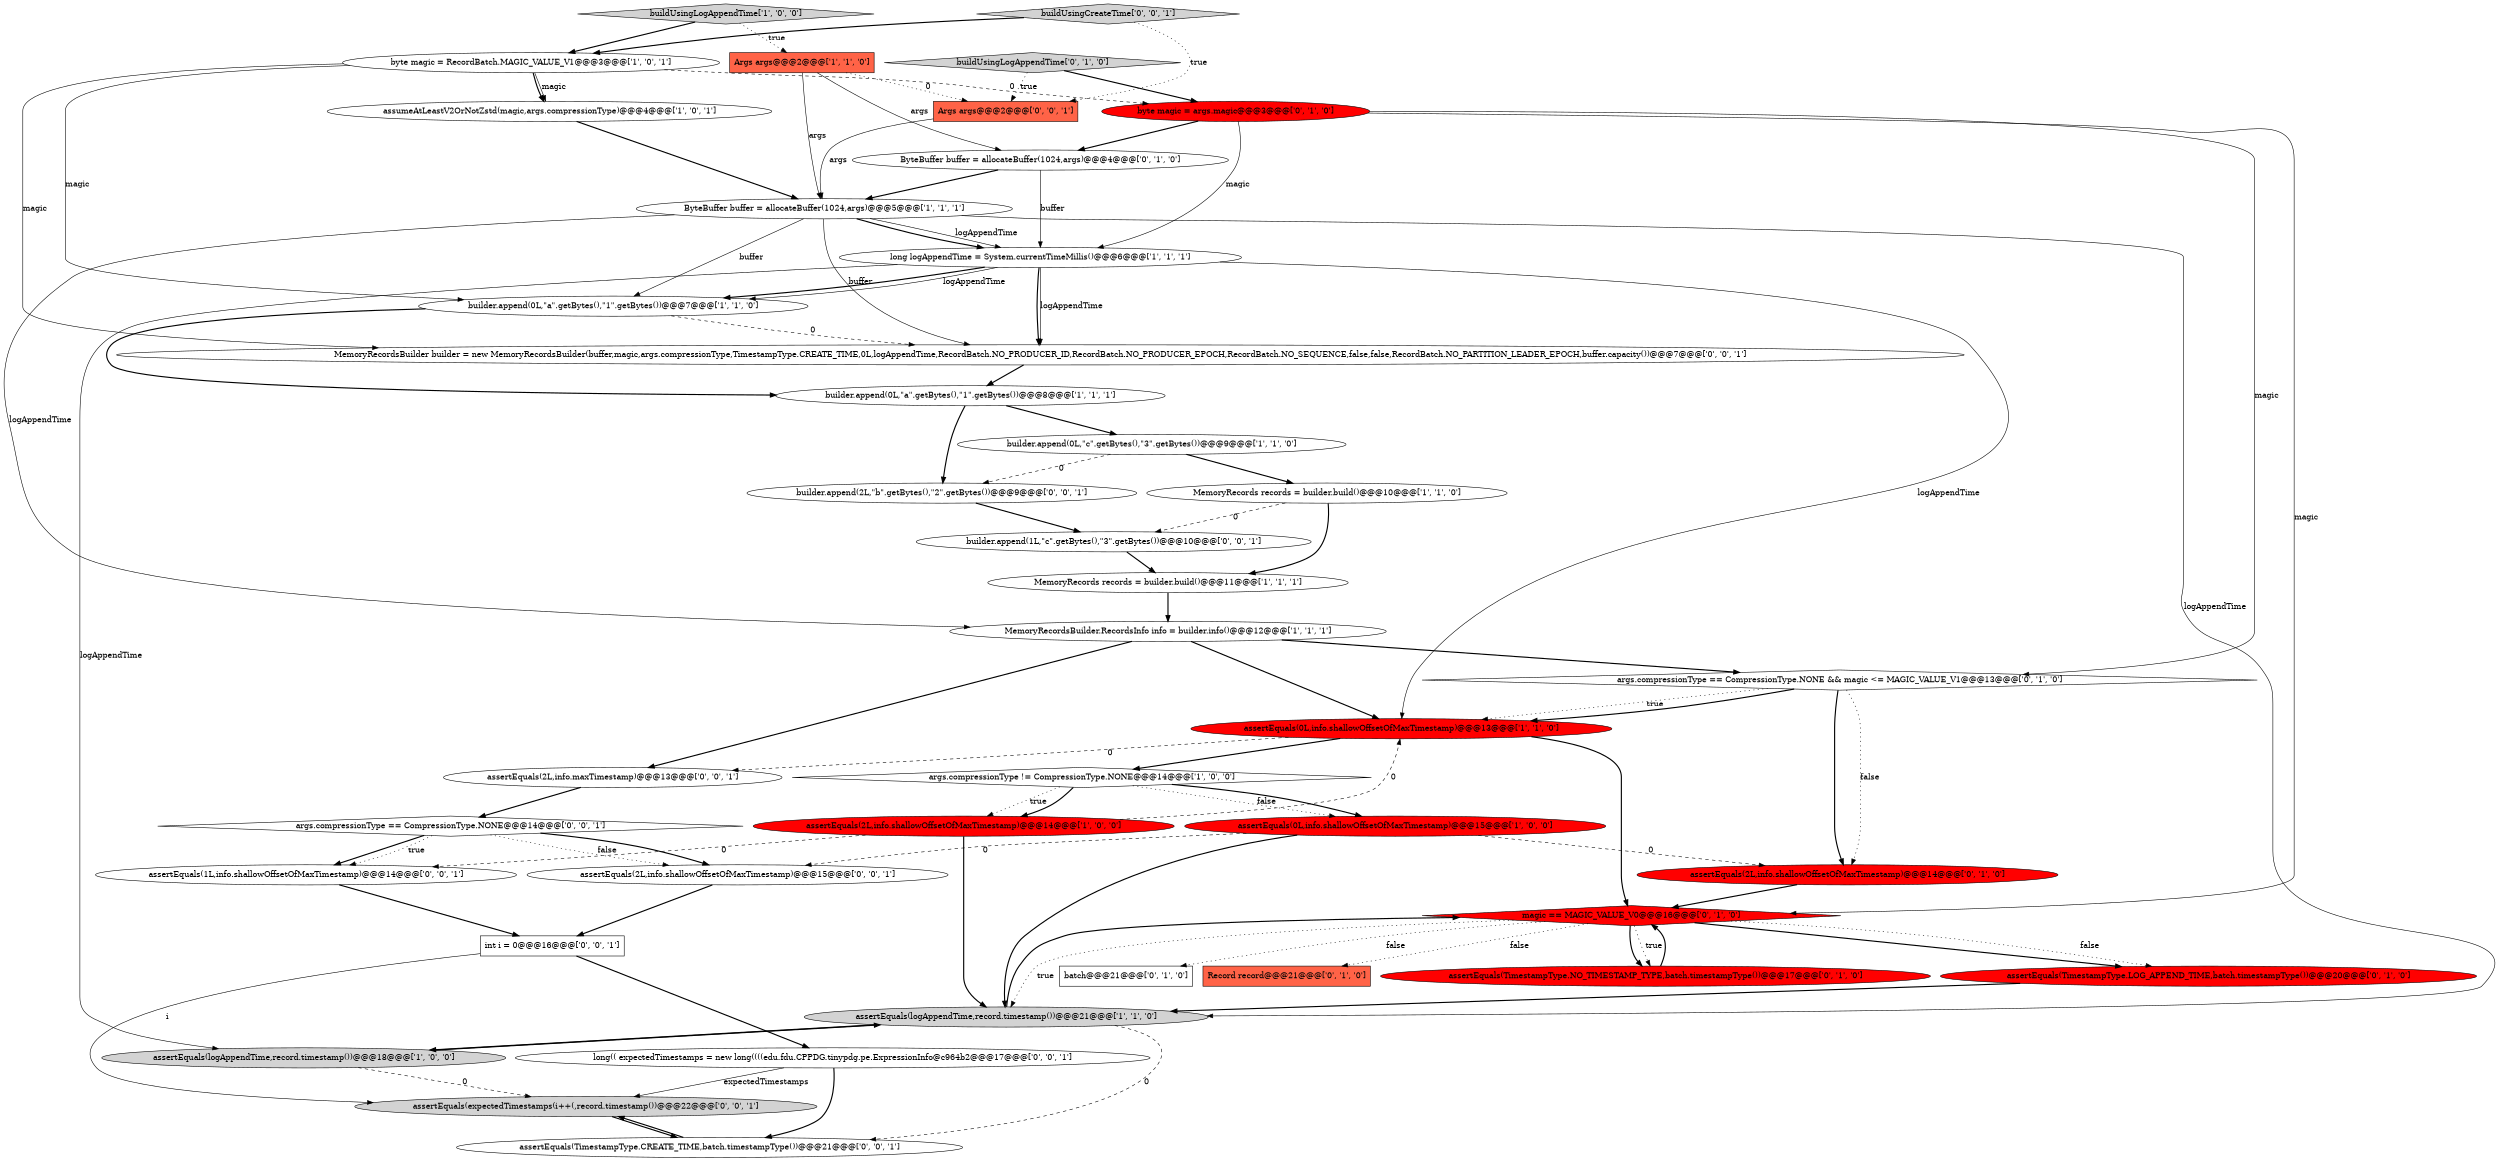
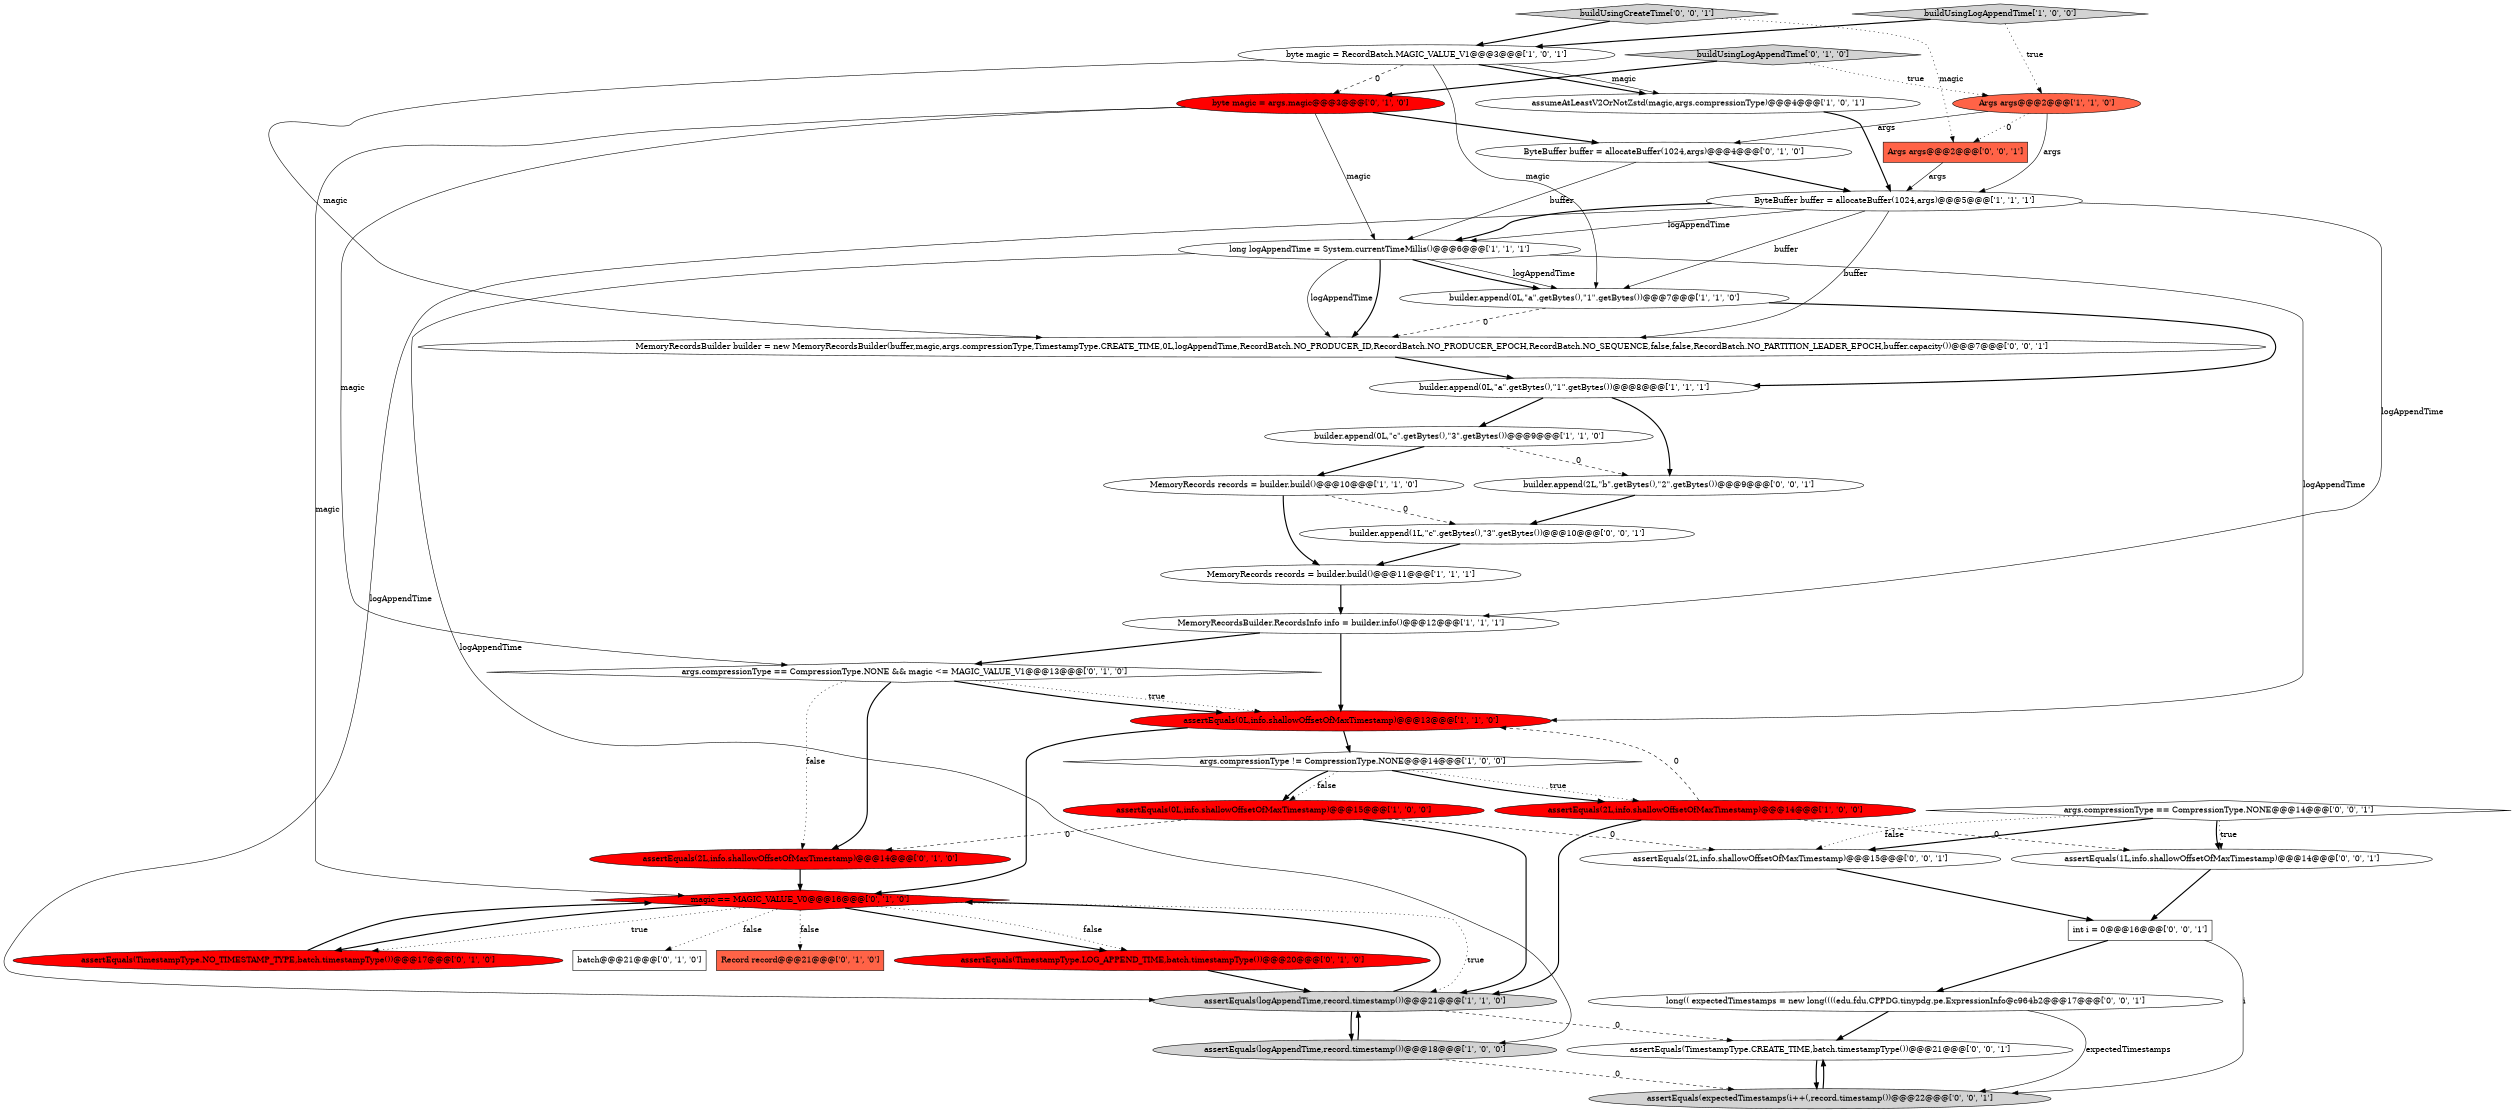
(802, 63) -> (2047, 104)
(1199, 63) -> (1951, 79)
(1021, 84) -> (1894, 81)
(613, 777) -> none
